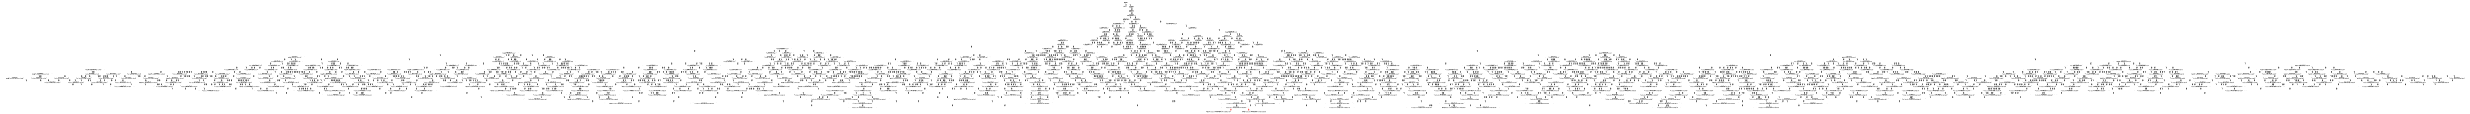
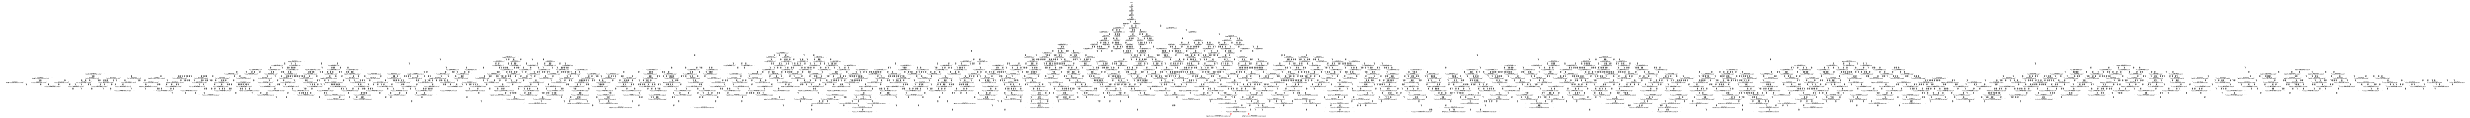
(1125, 5) -> (1131, 5)
